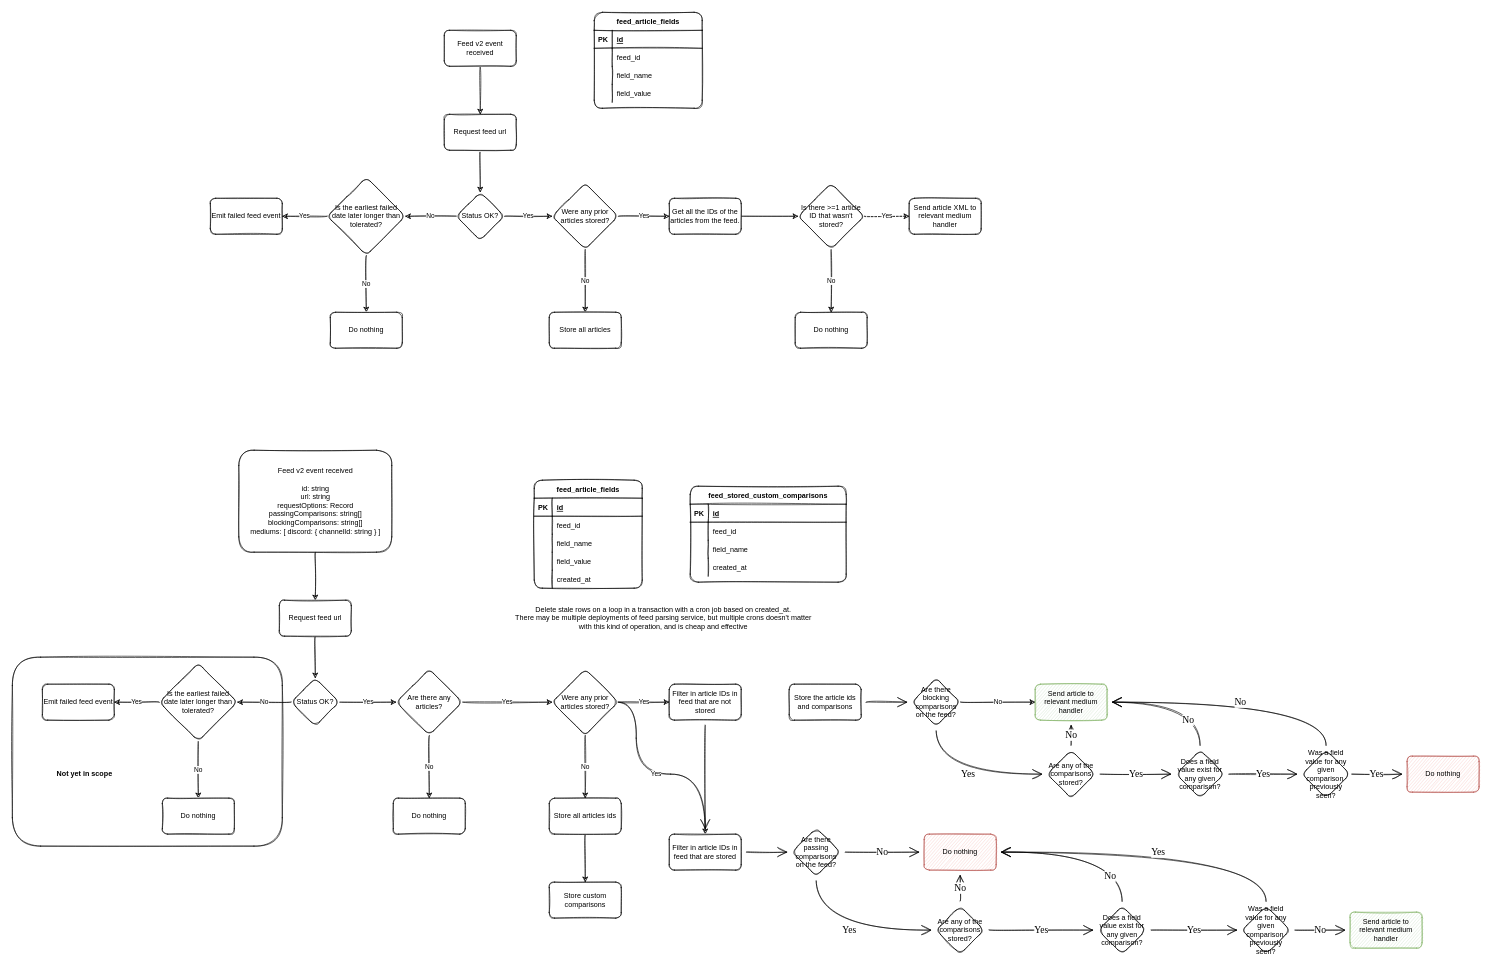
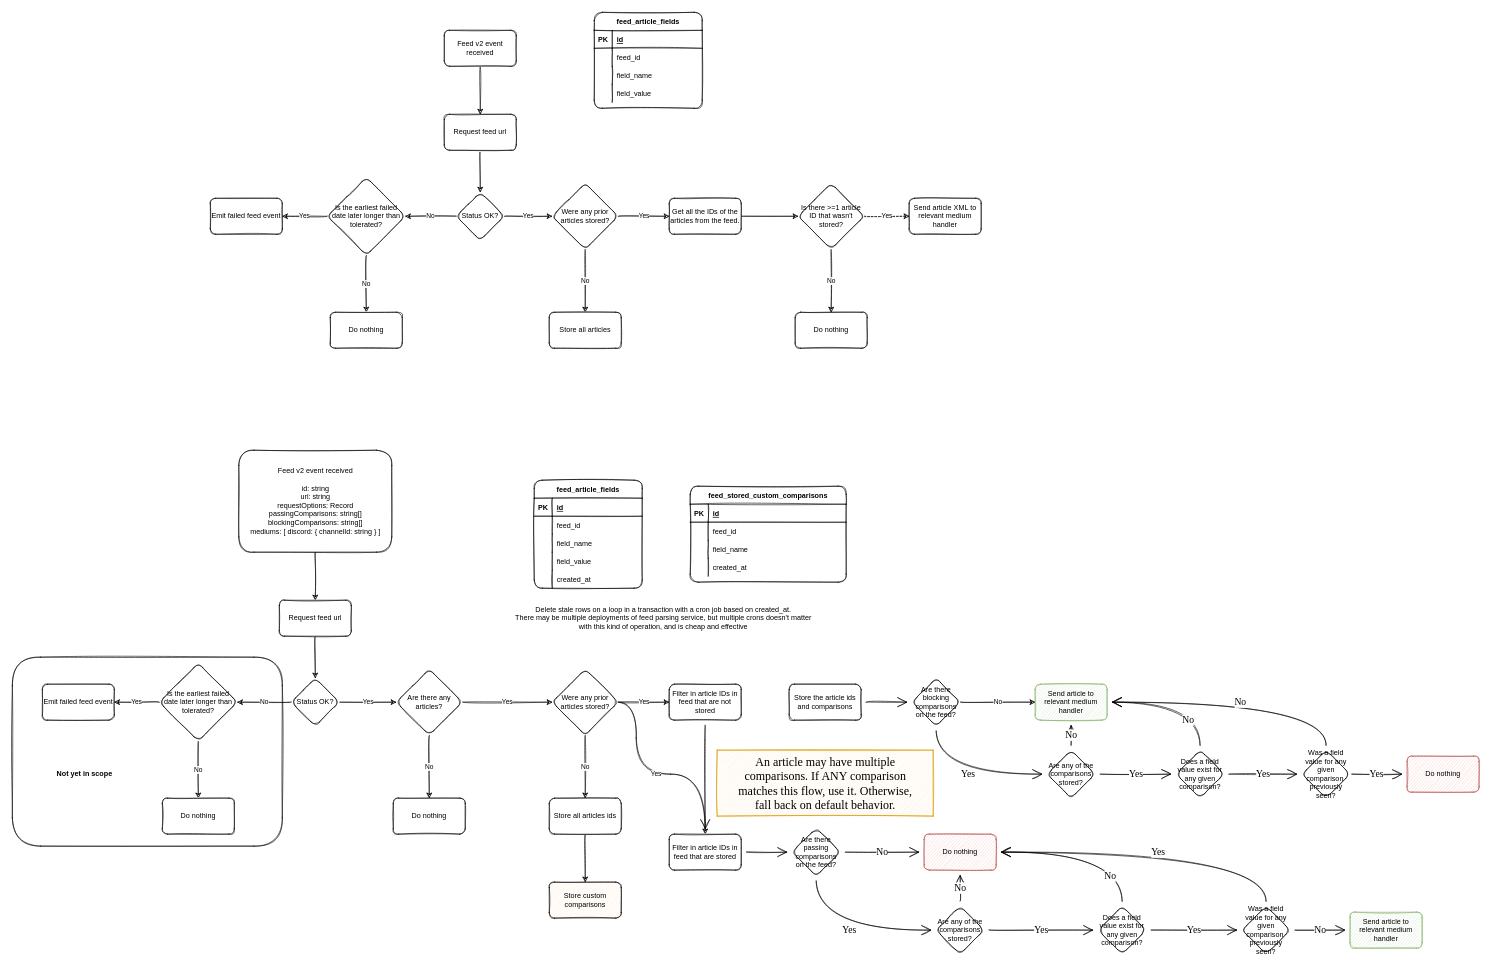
none -> (825, 783)
(585, 900) -> (585, 900)
